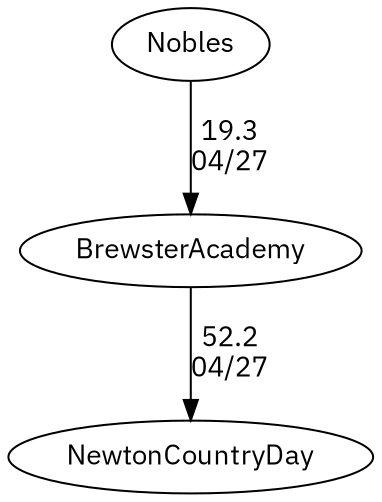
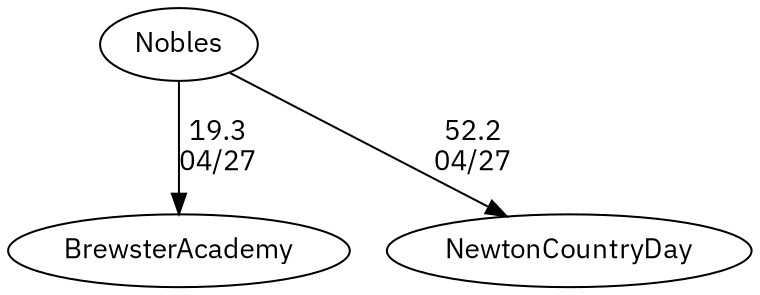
(191, 344) -> (359, 140)
